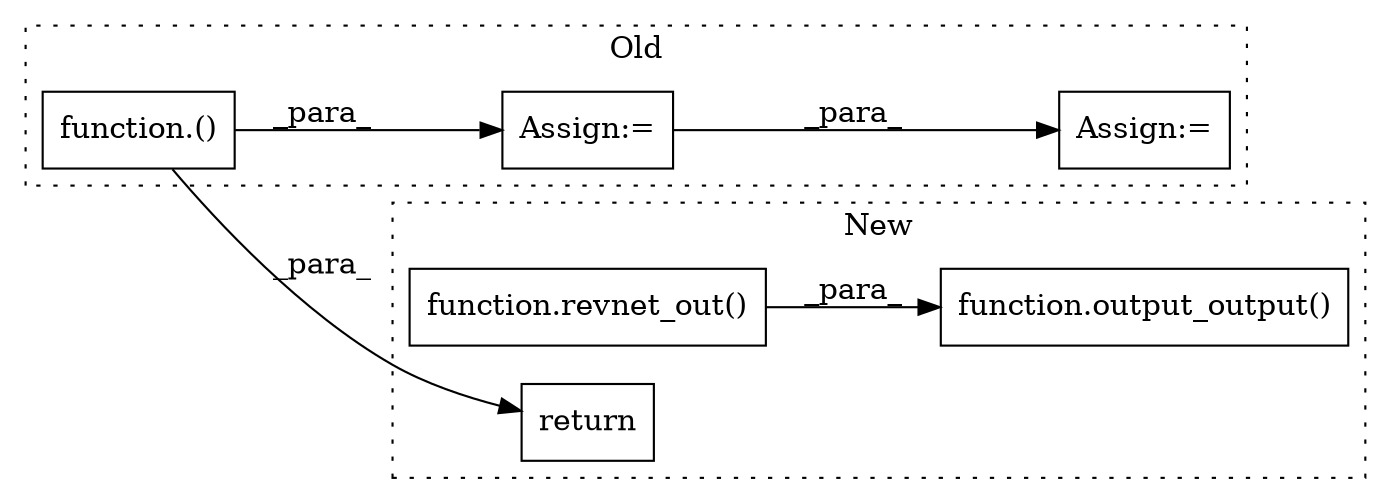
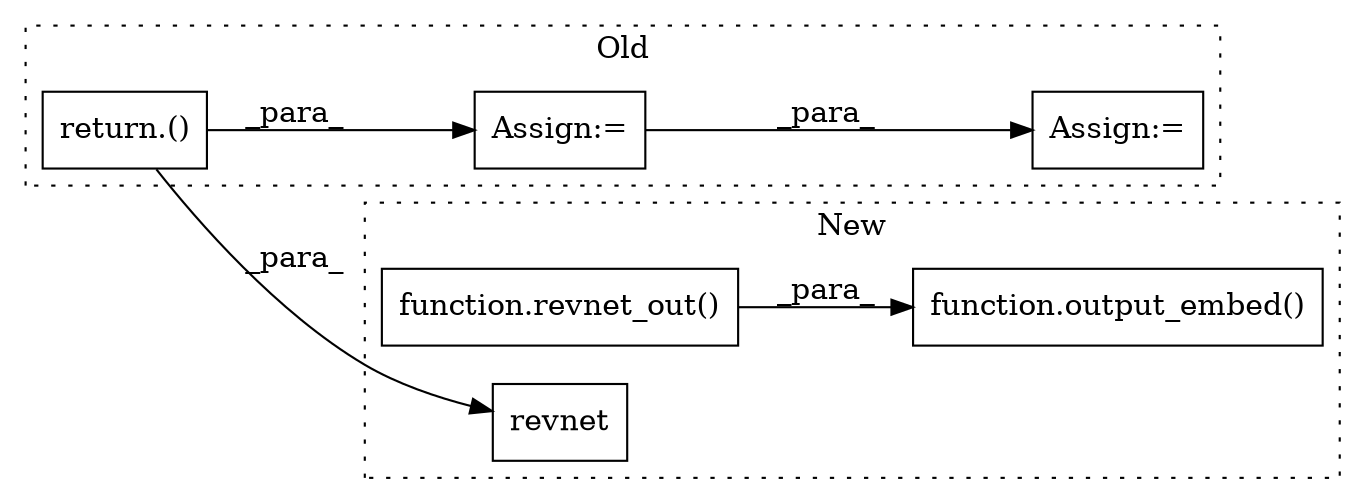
(139, 130) -> (125, 130)
(1145, 307) -> (1118, 307)
(588, 422) -> (560, 422)
